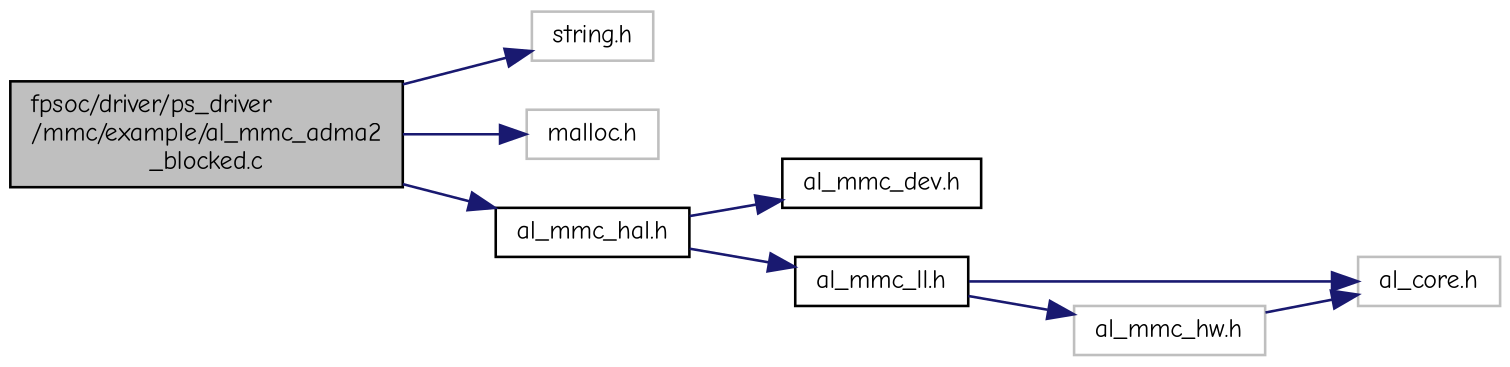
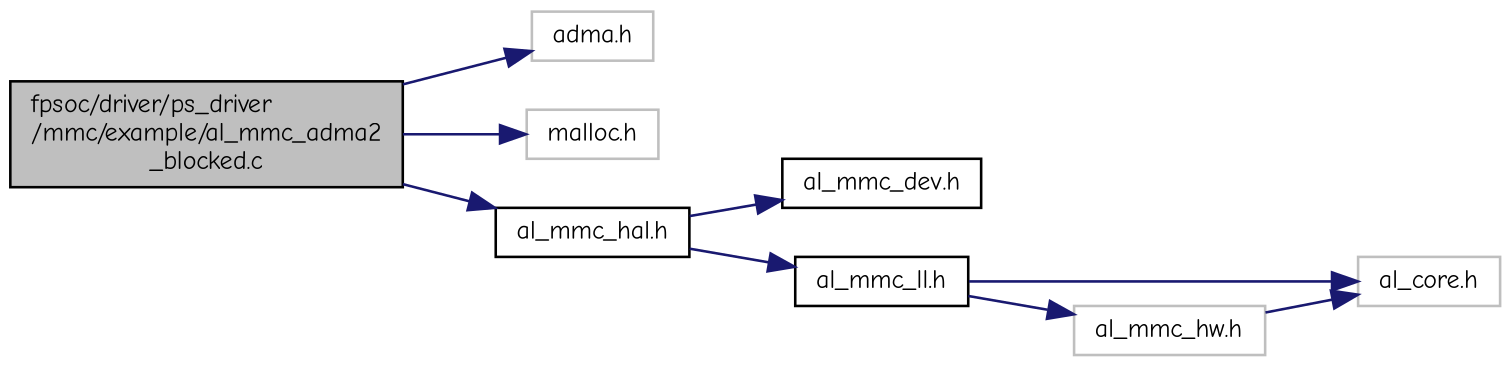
(593, 36) -> (593, 36)
